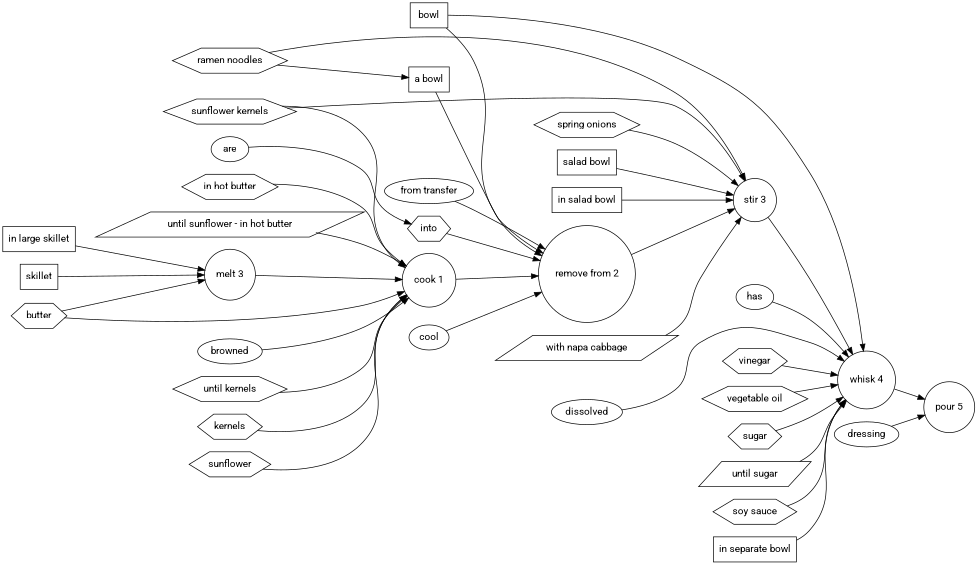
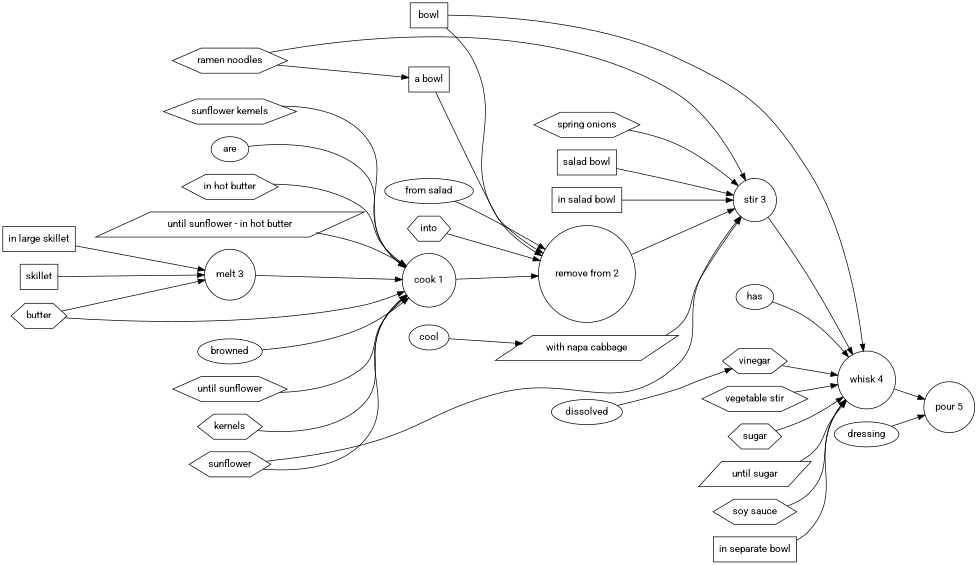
(530, 98) -> (549, 388)
(341, 159) -> (356, 166)
(429, 191) -> (429, 191)
(491, 313) -> (482, 341)
(715, 335) -> (672, 391)
(230, 389) -> (230, 389)
(755, 399) -> (755, 399)
